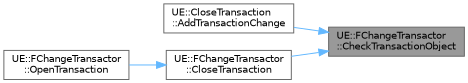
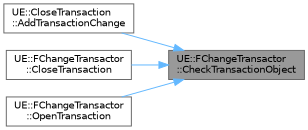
(143, 65) -> (148, 90)
